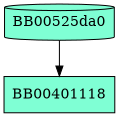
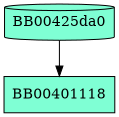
(59, 22) -> (59, 22)
